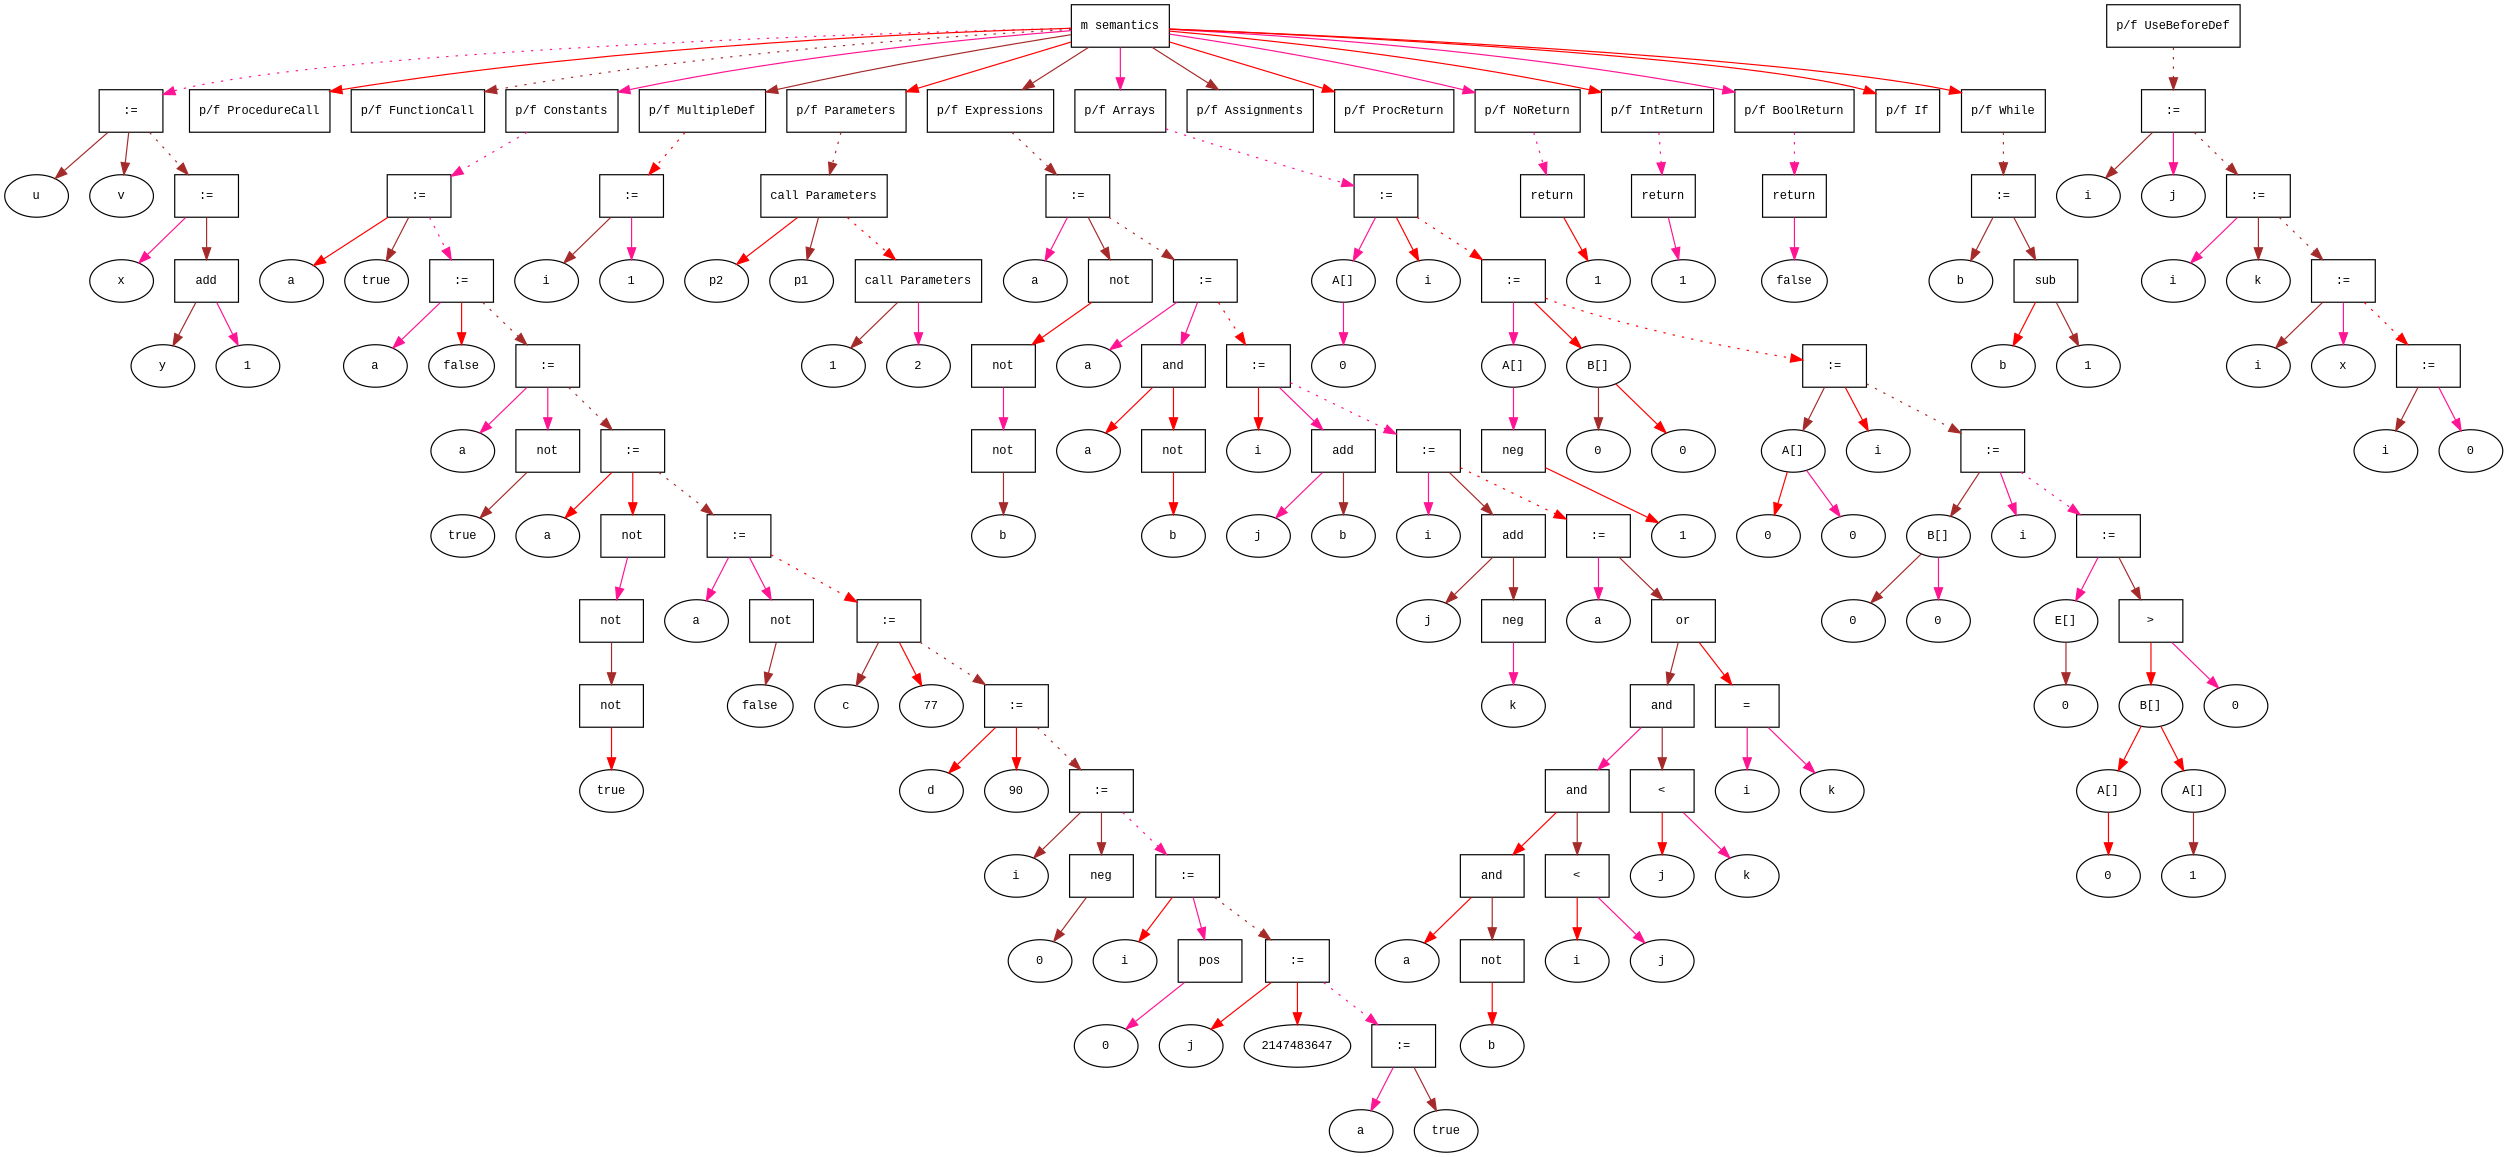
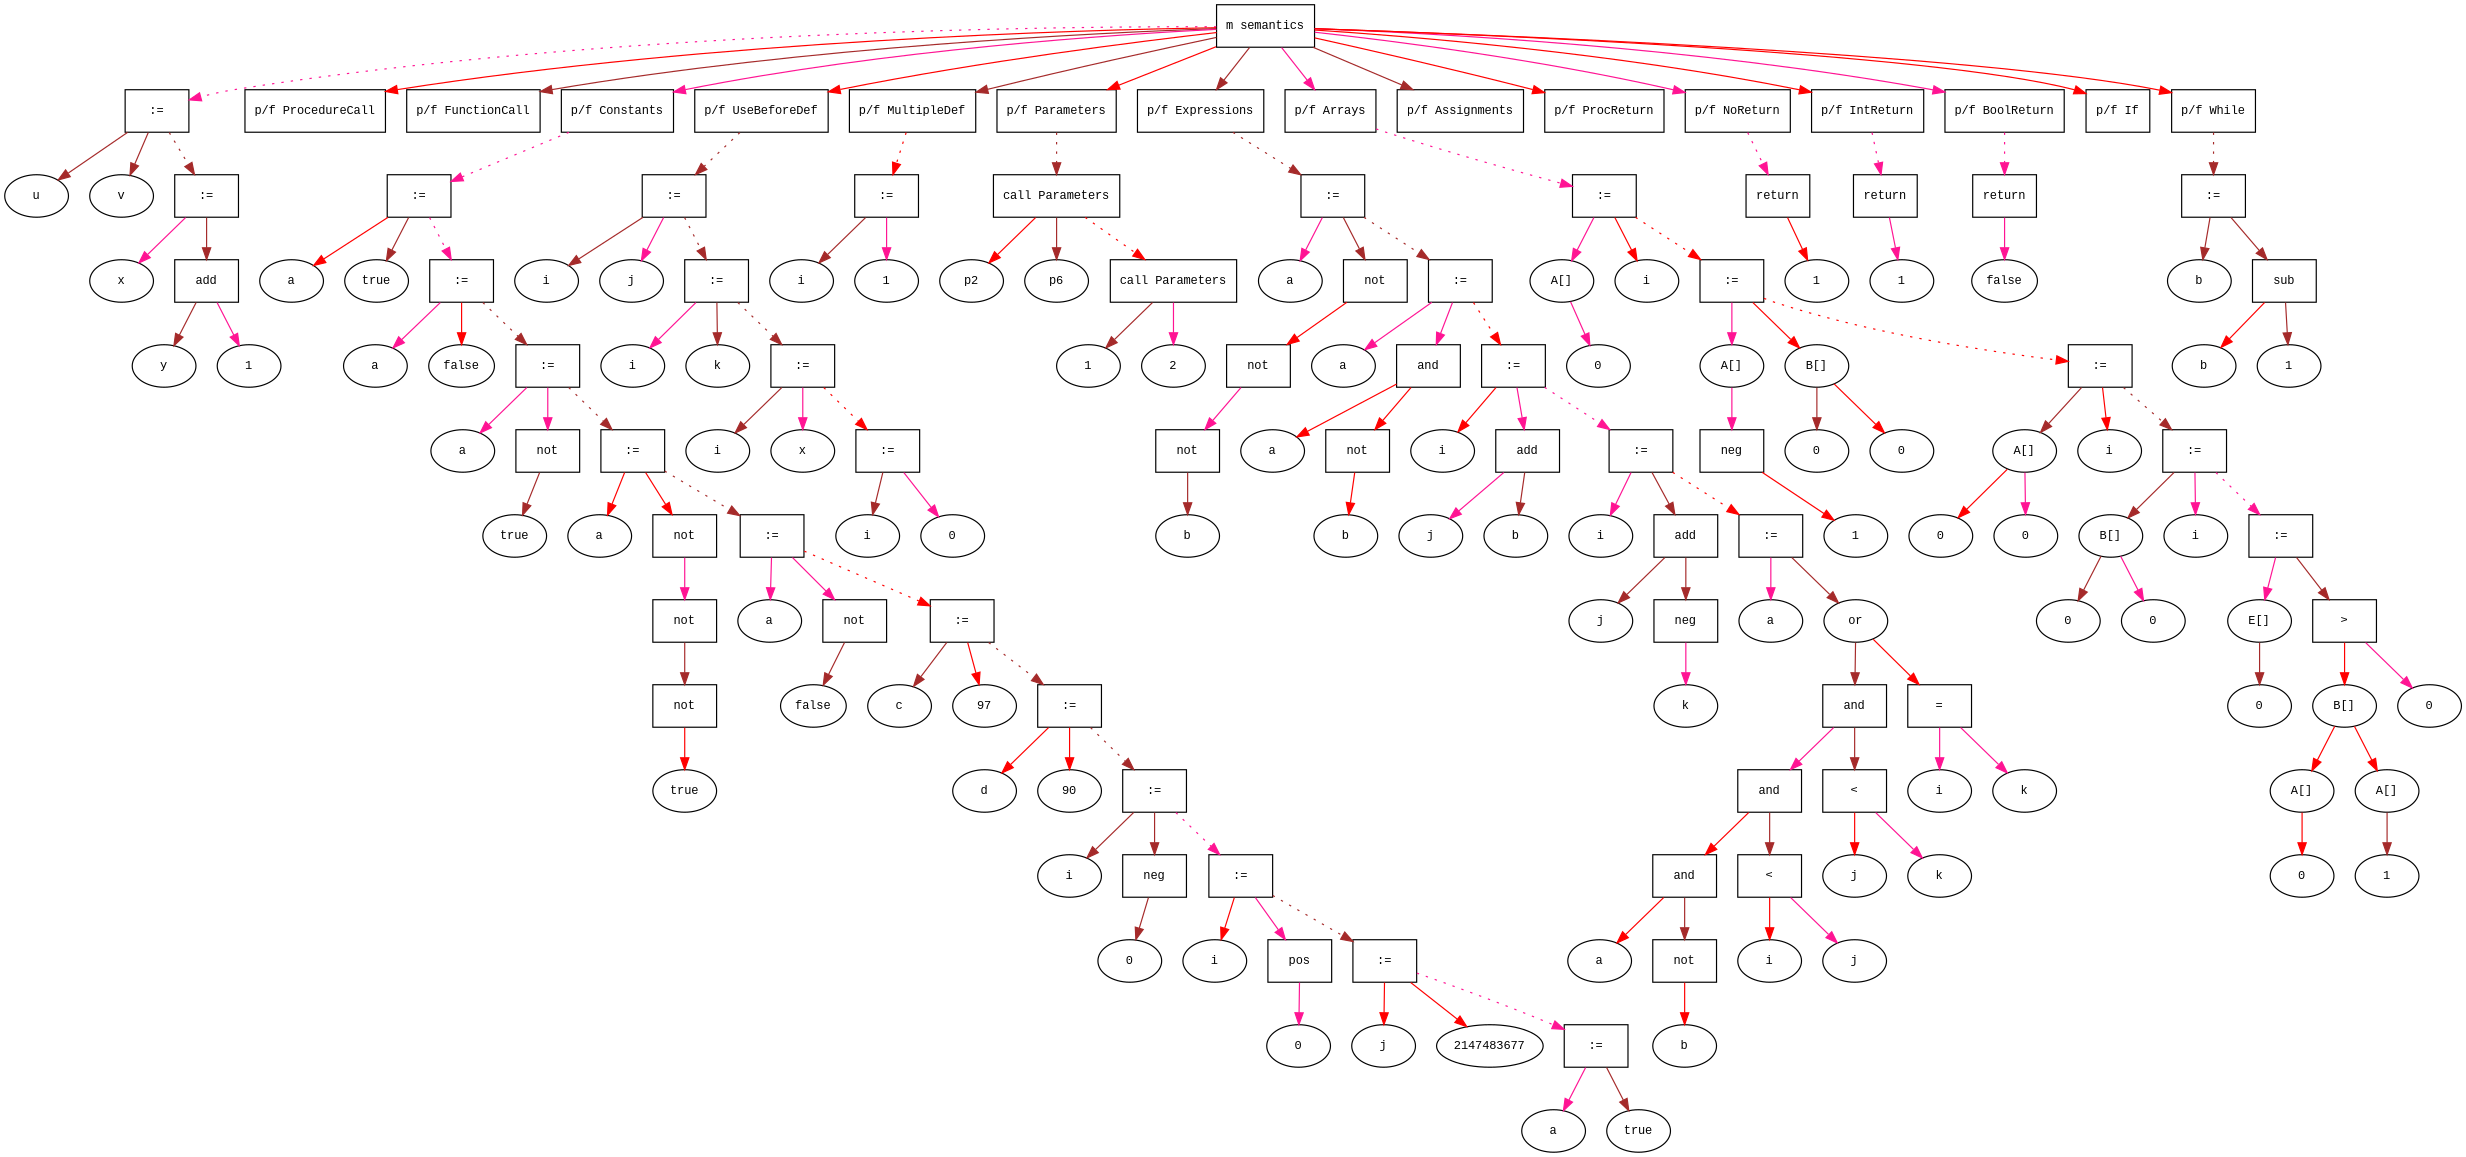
(783, 51) -> (883, 49)
none -> (1028, 57)
(802, 281) -> (1057, 281)
(1683, 621) -> (1856, 621)
(931, 706) -> (985, 706)
(1297, 1046) -> (1490, 1046)
